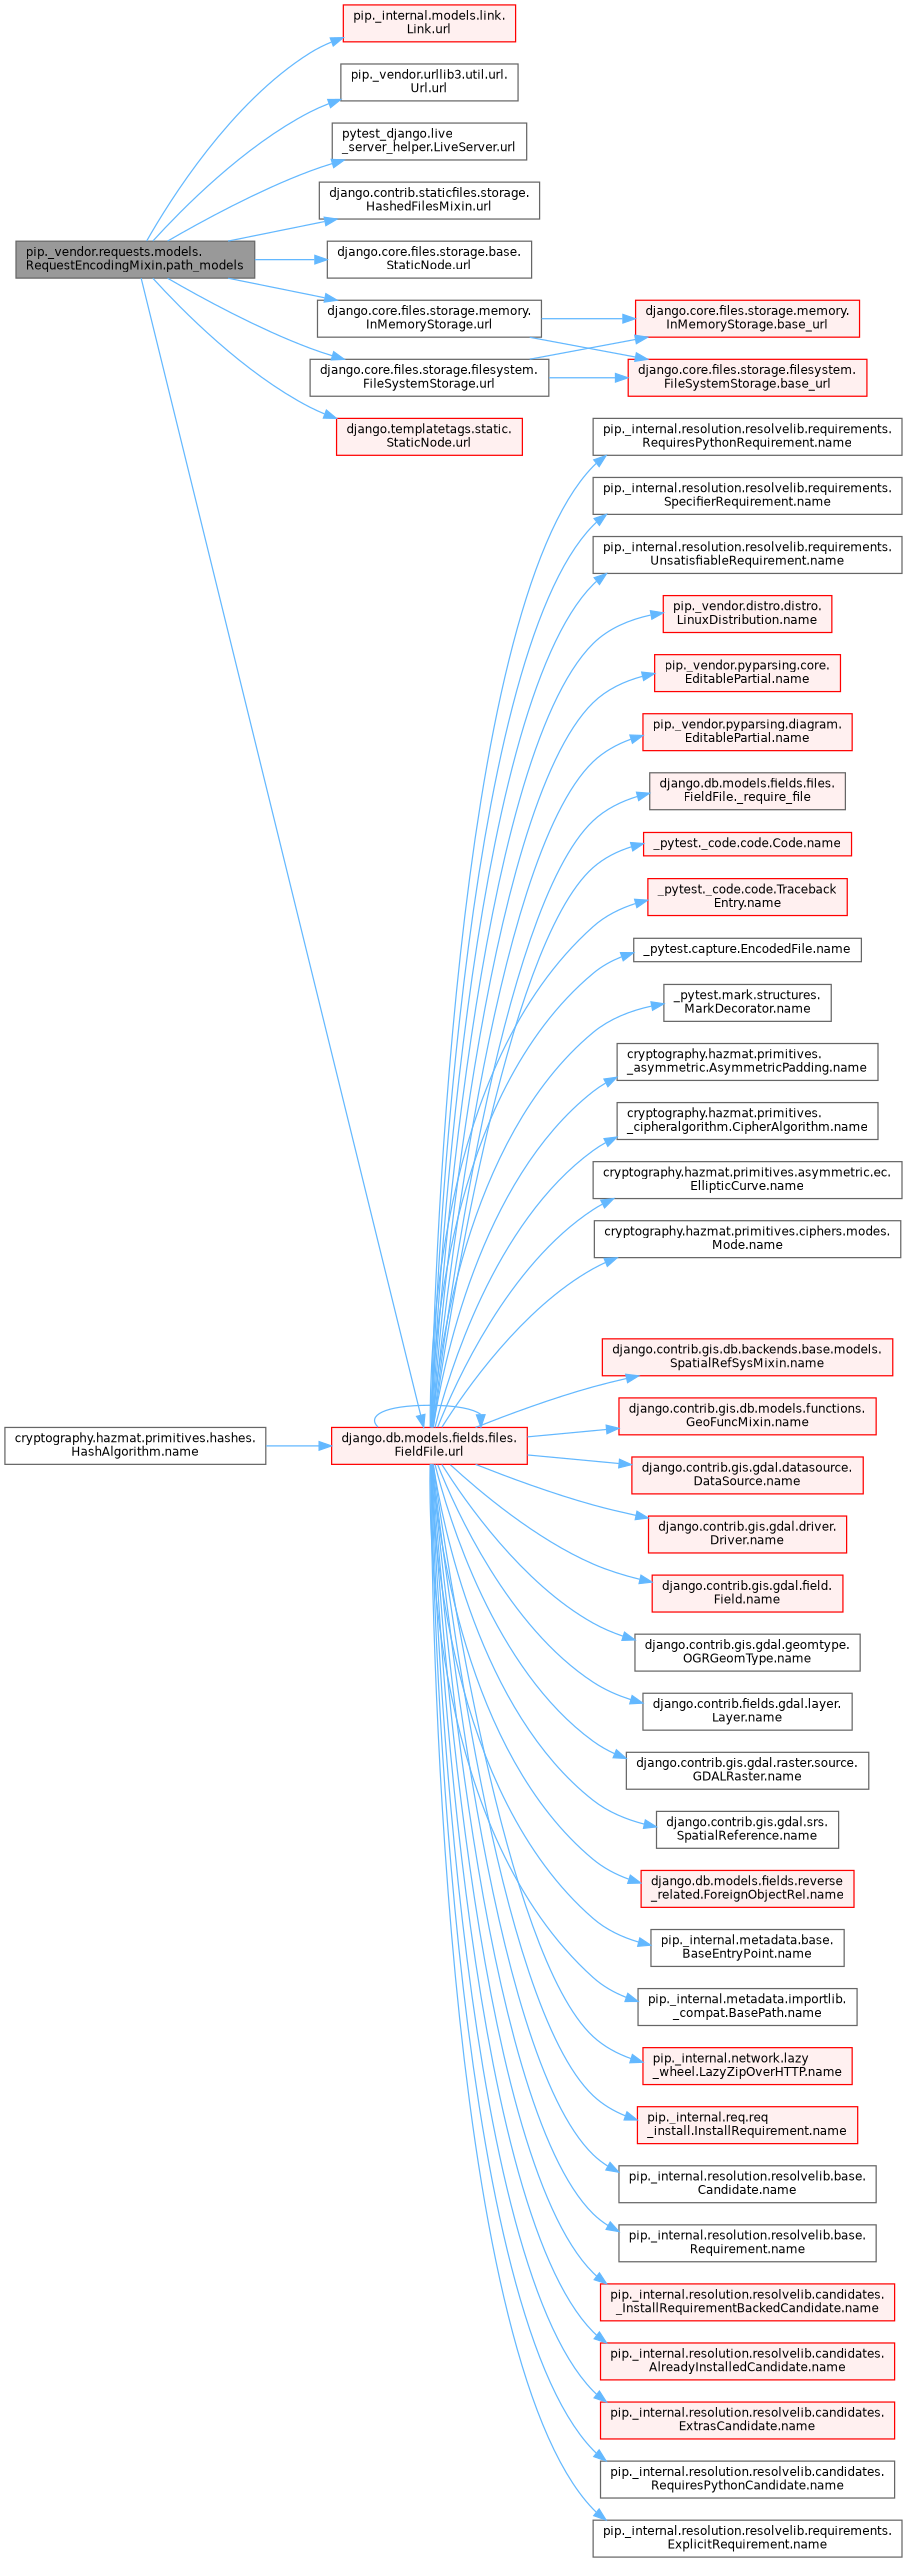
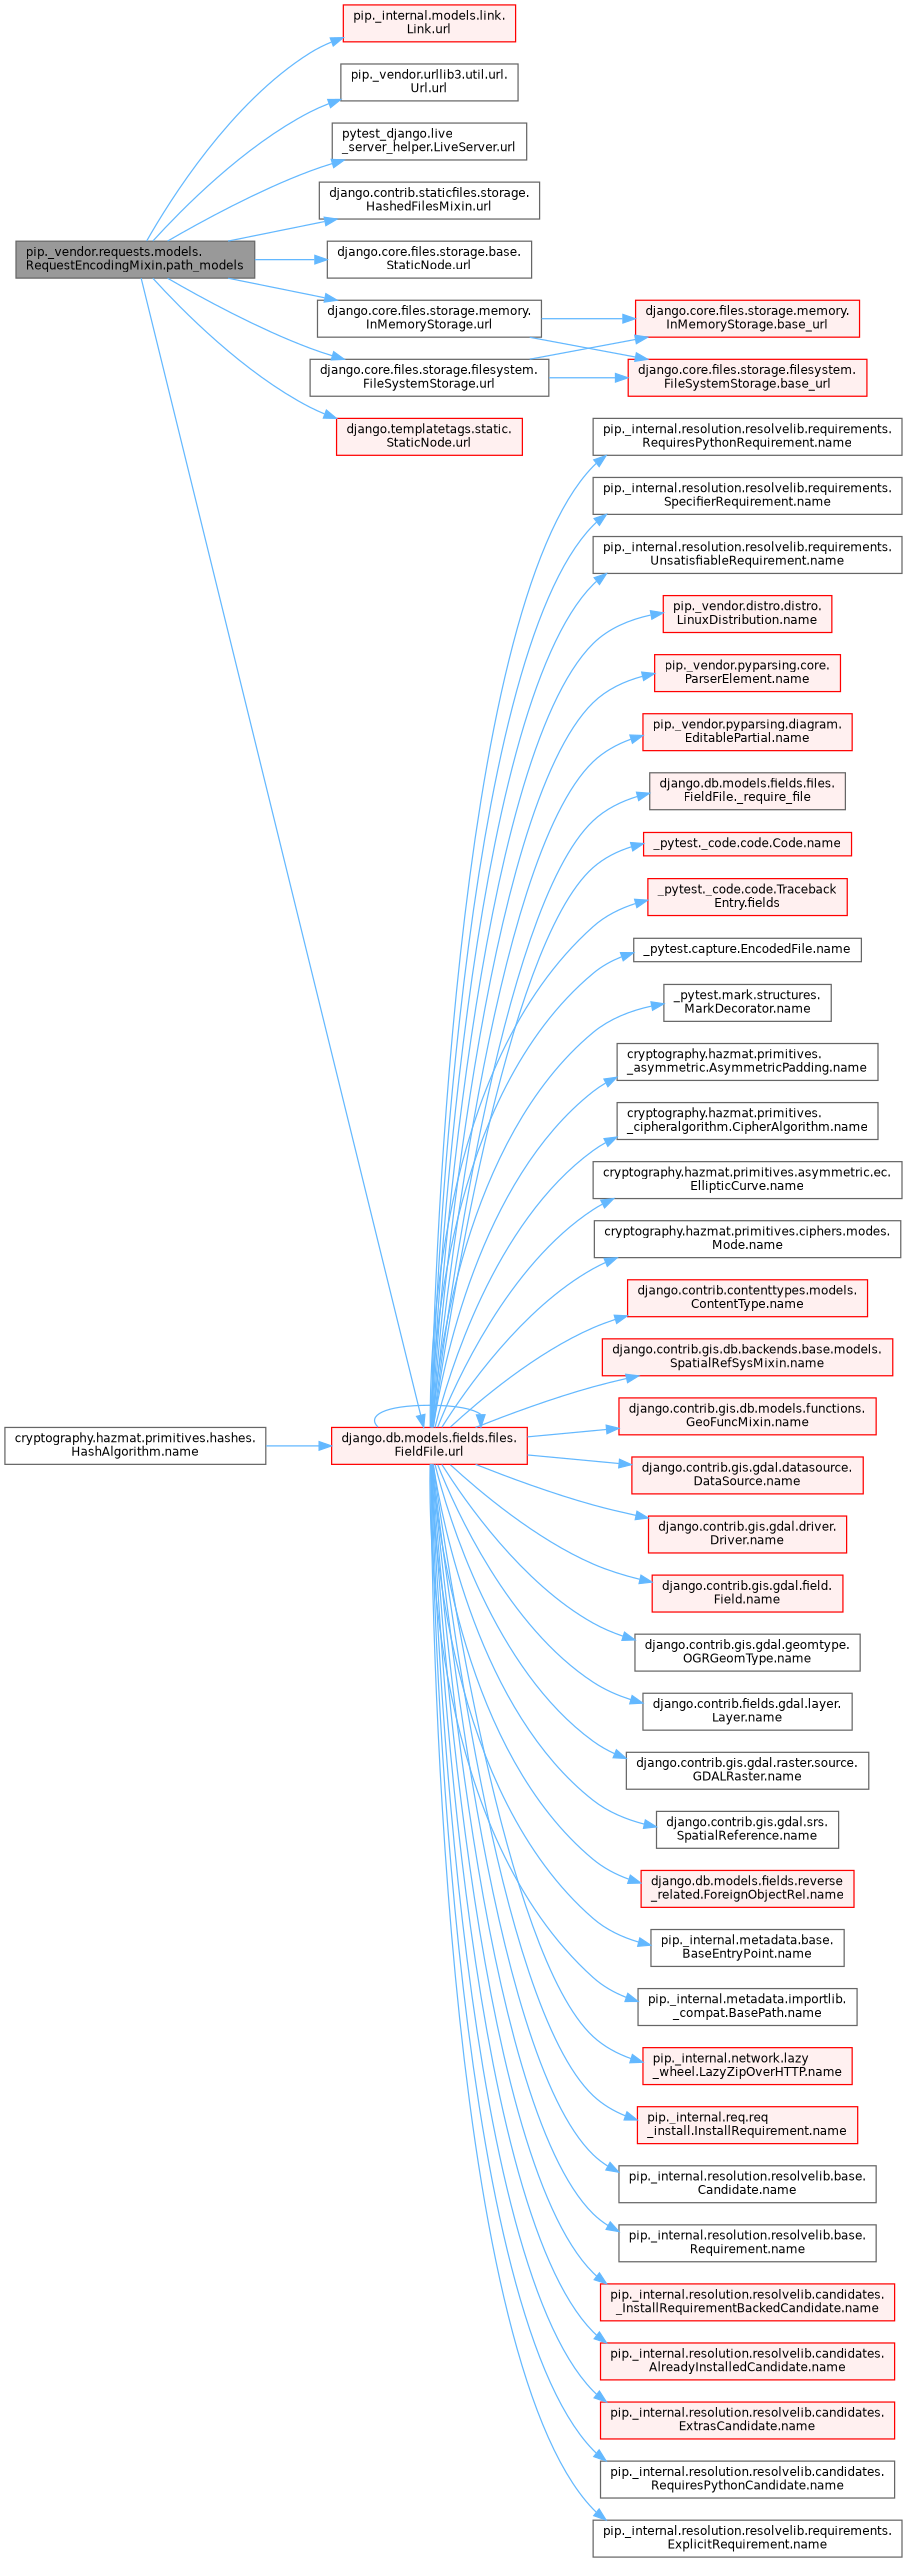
(748, 673) -> (748, 673)
(748, 897) -> (748, 897)
none -> (748, 1298)
